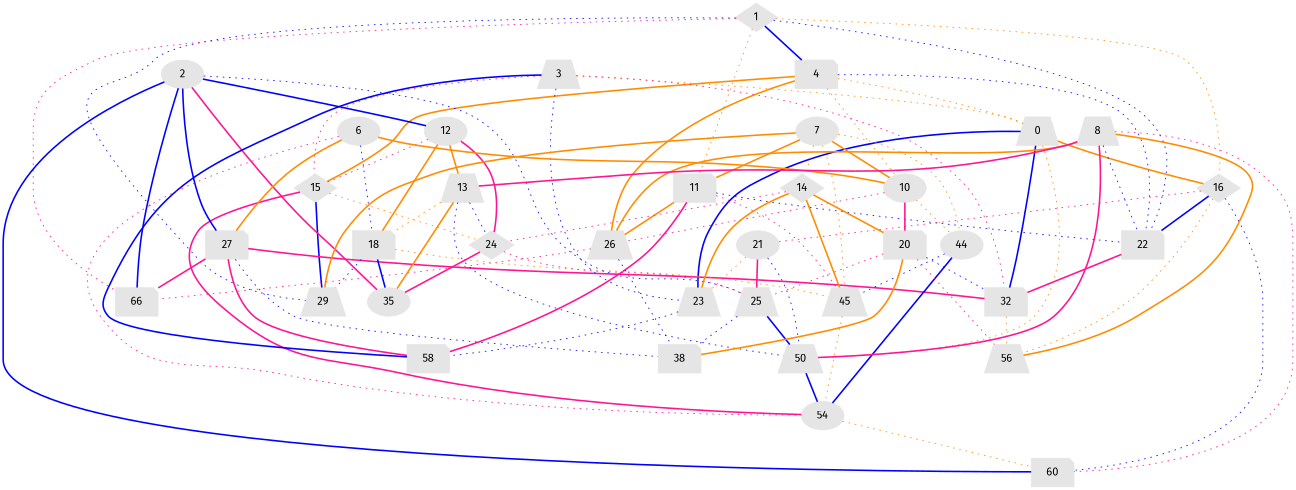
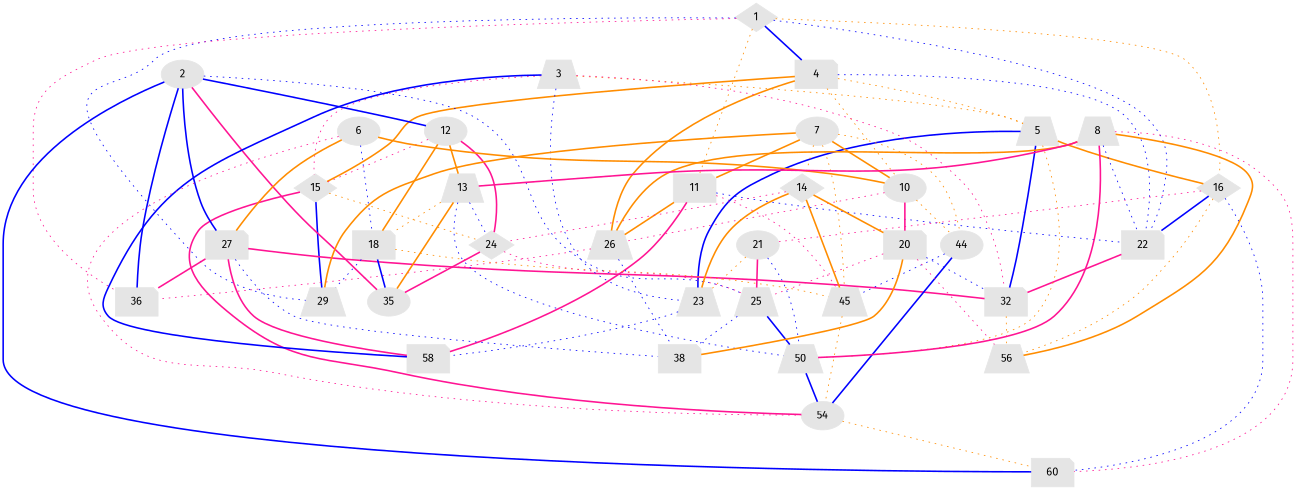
(1038, 131) -> (1038, 131)
(137, 302) -> (137, 302)
